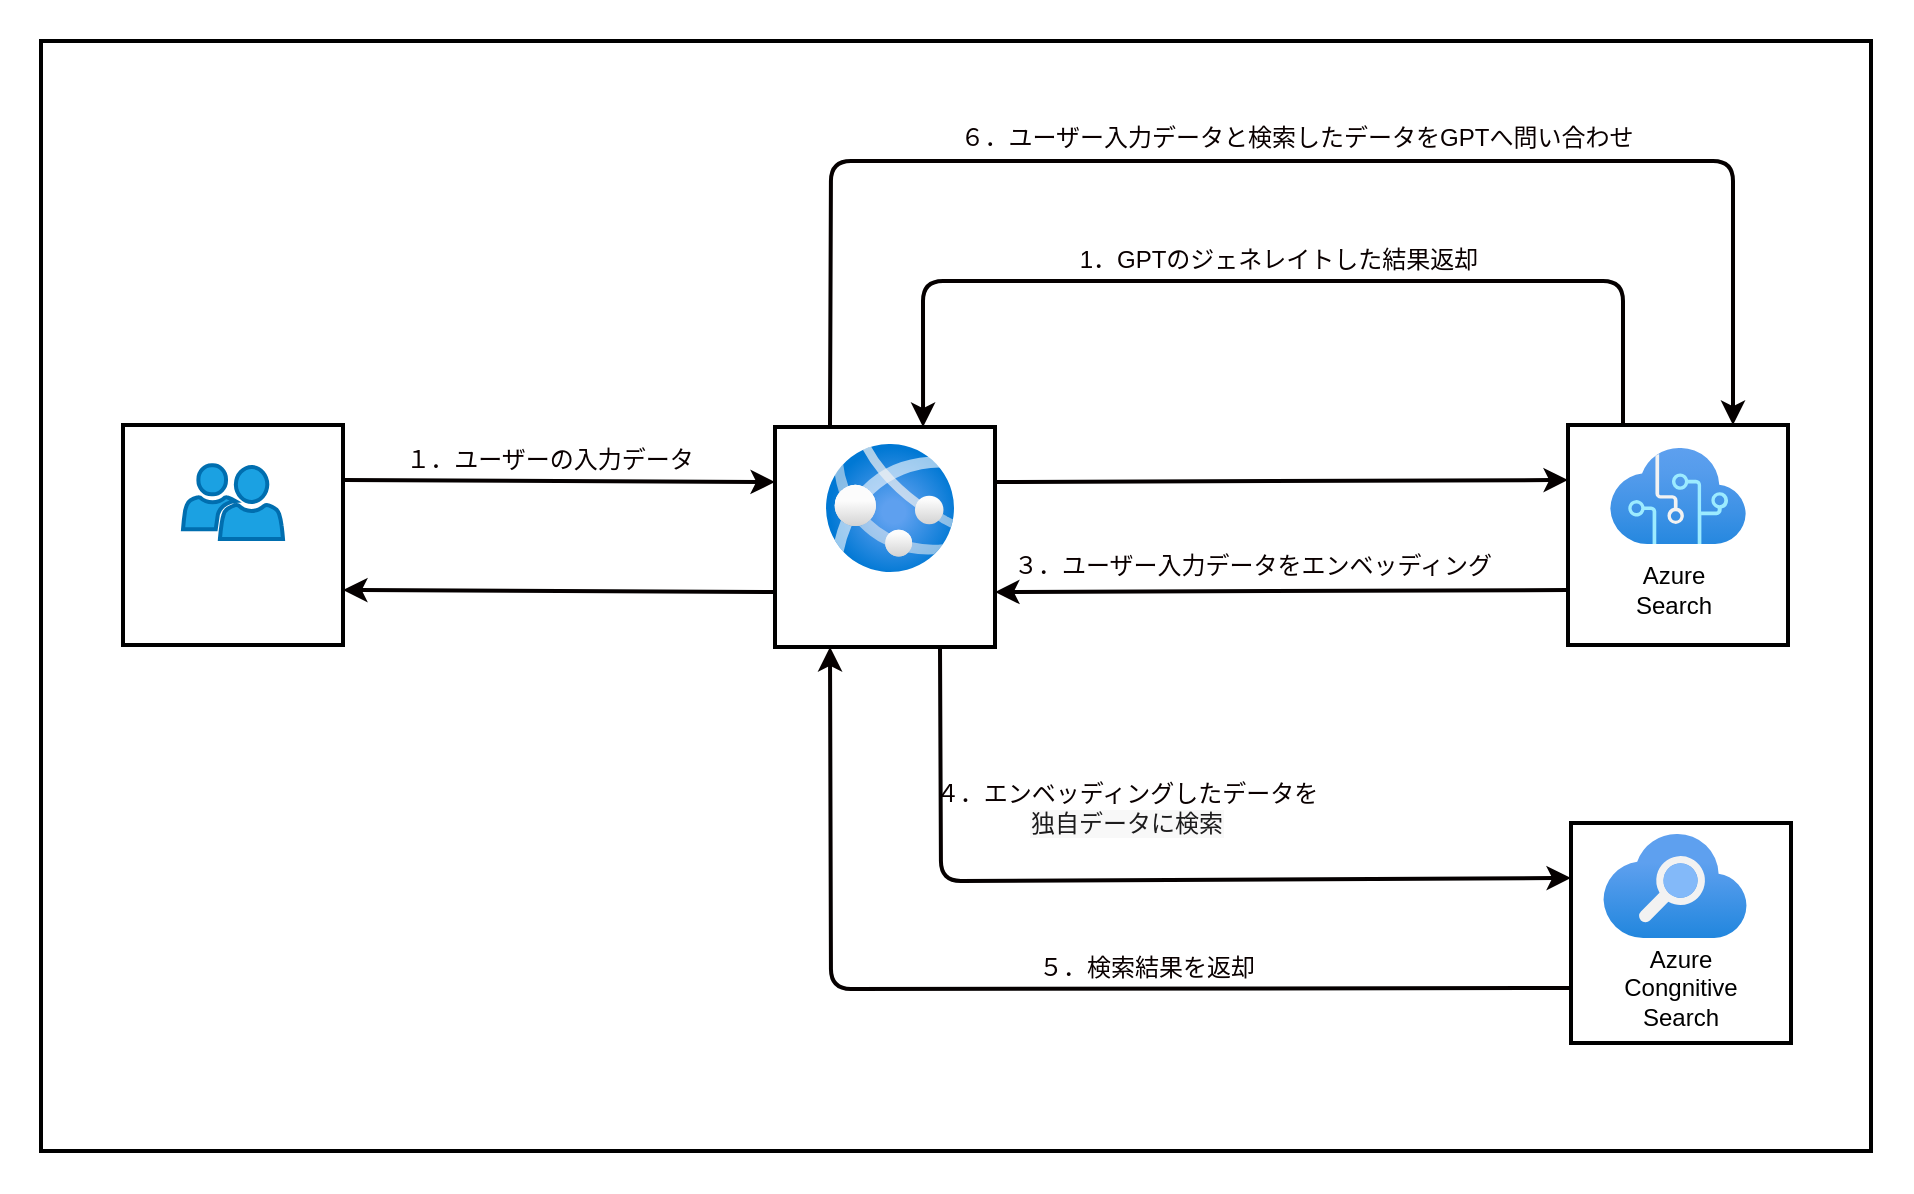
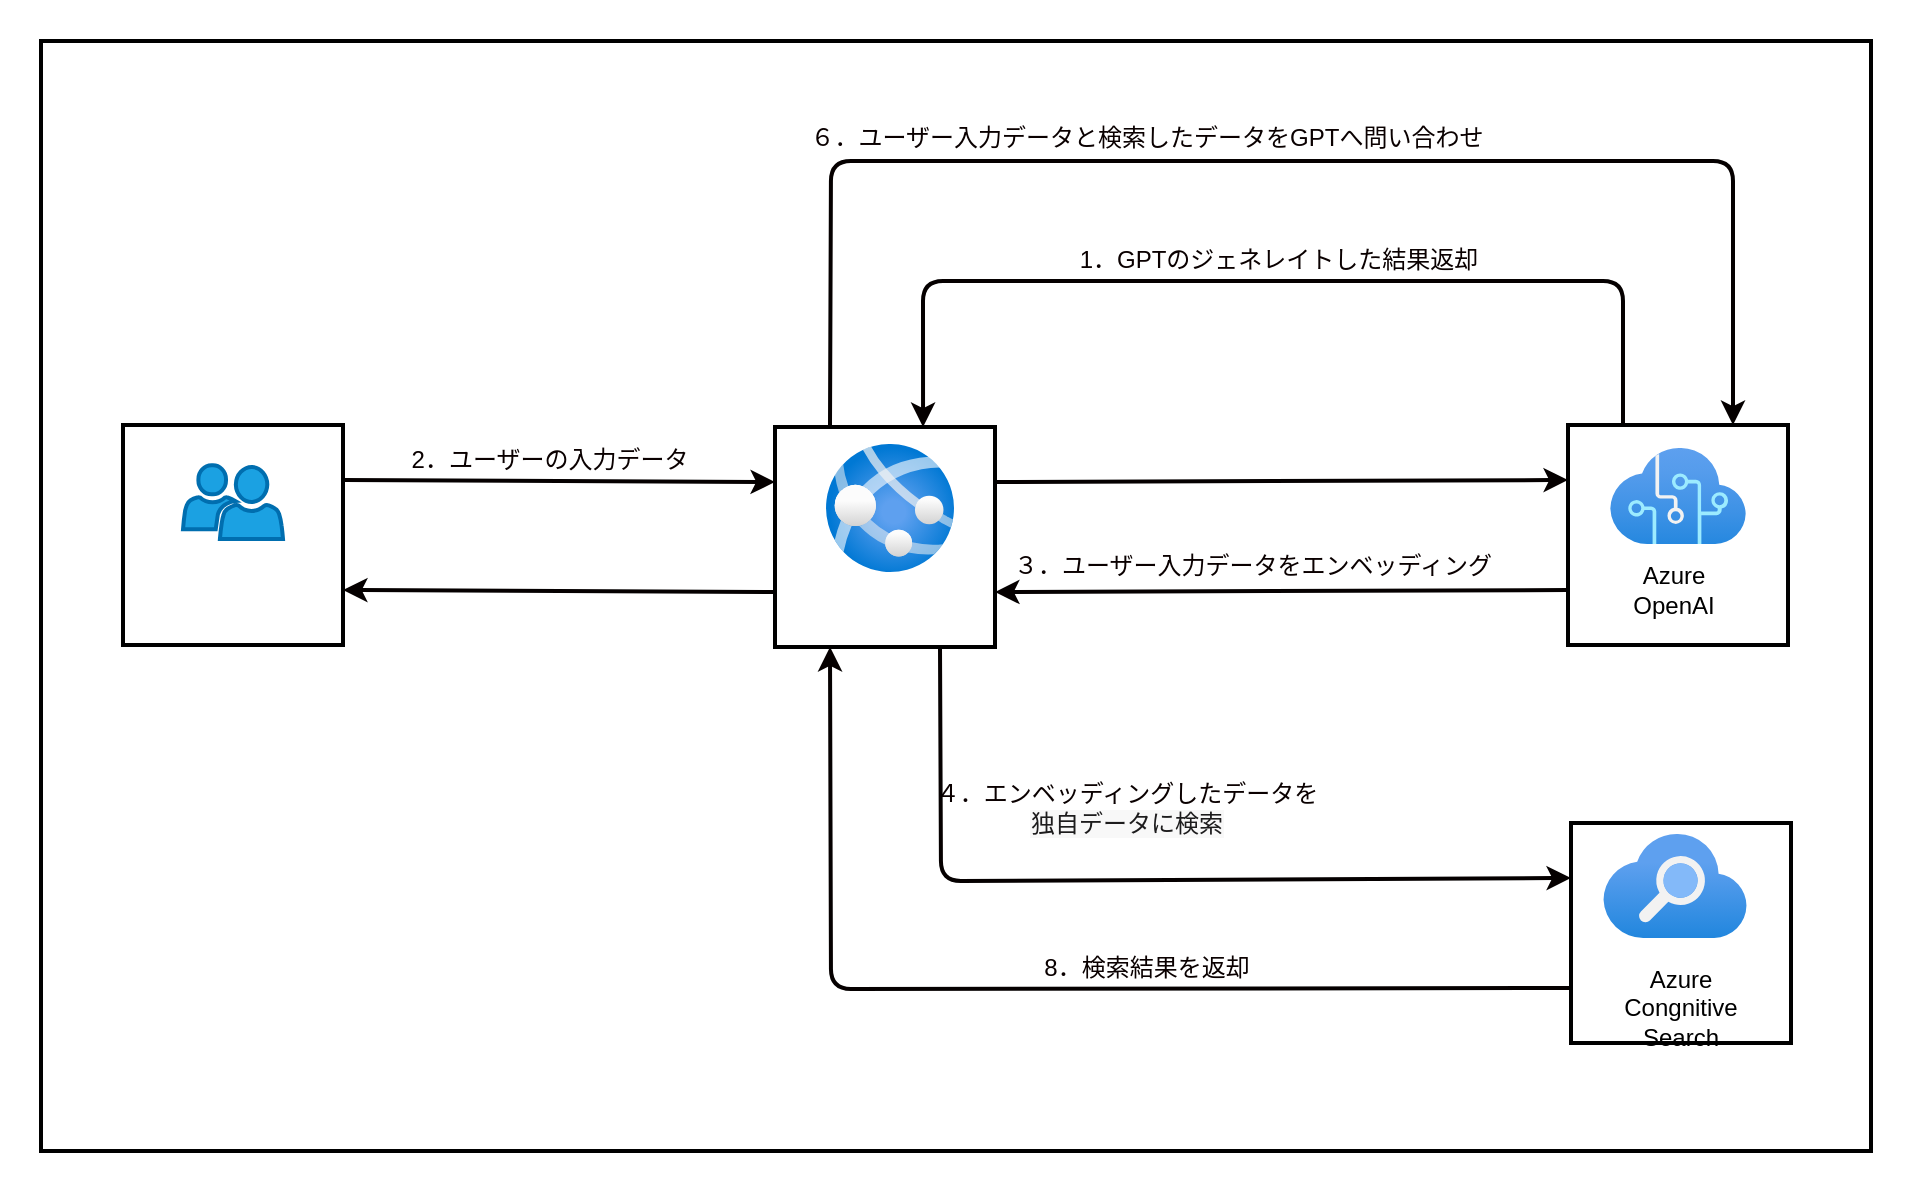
(1298, 139) -> (1148, 139)
(551, 461) -> (551, 461)
(1675, 591) -> (1675, 591)
(1148, 969) -> (1148, 969)
(1681, 989) -> (1681, 1009)
